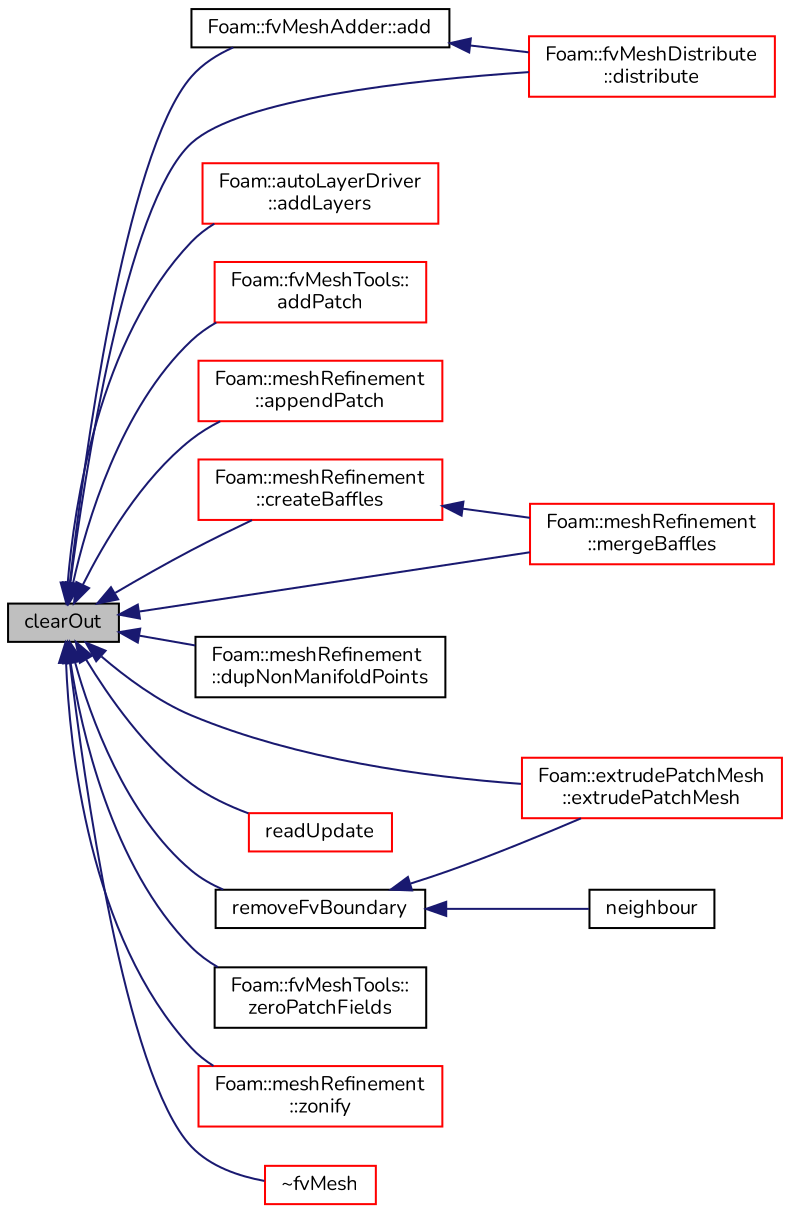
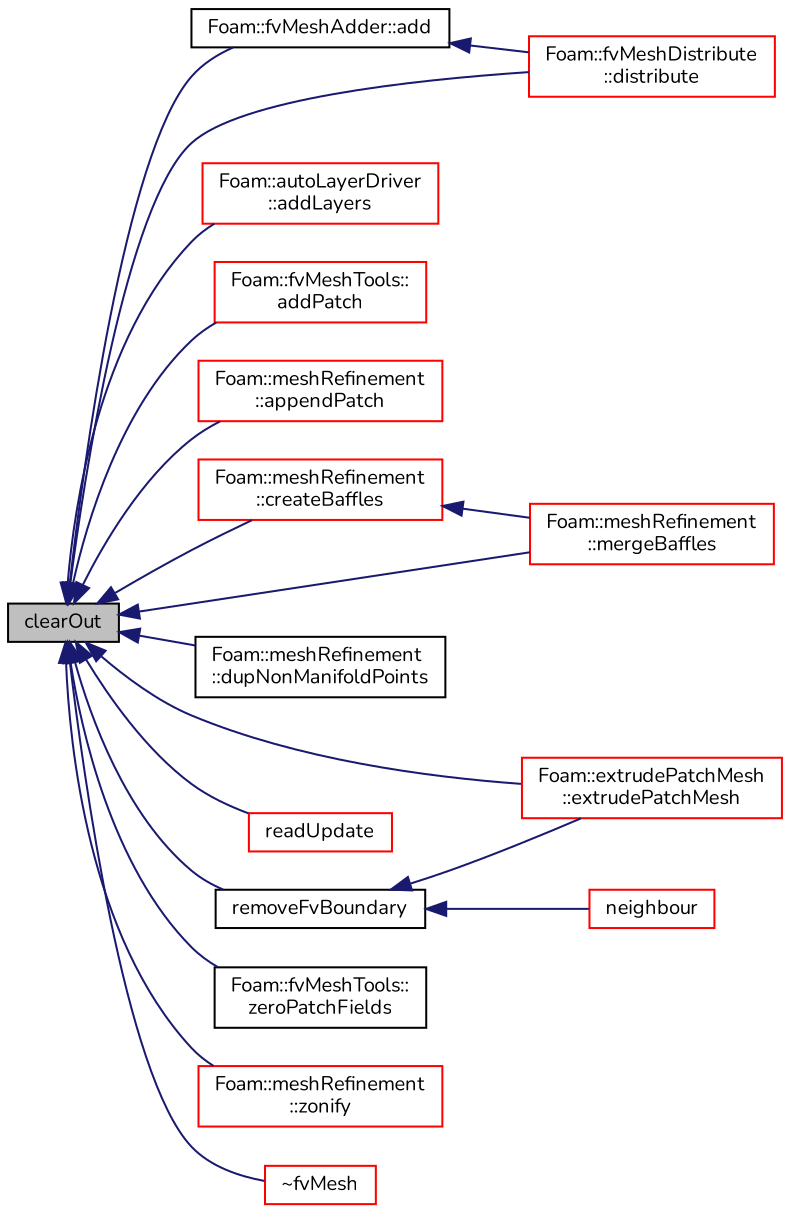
(652, 909) -> (652, 909)
